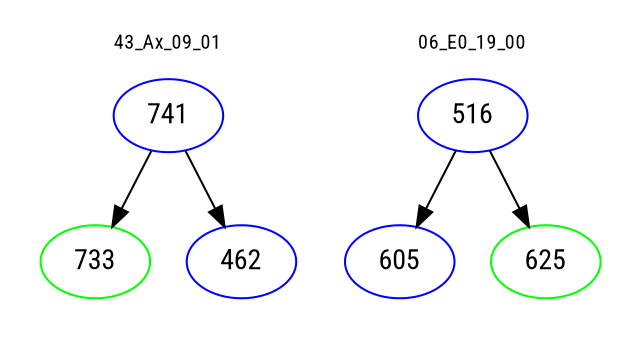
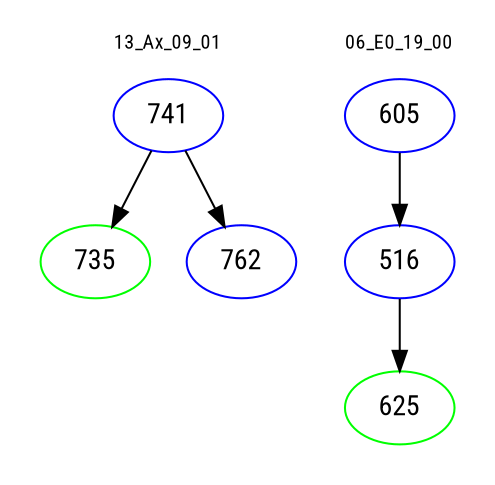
(168, 44) -> (168, 44)
(441, 180) -> (400, 179)
(95, 262) -> (95, 262)
(241, 262) -> (241, 262)
